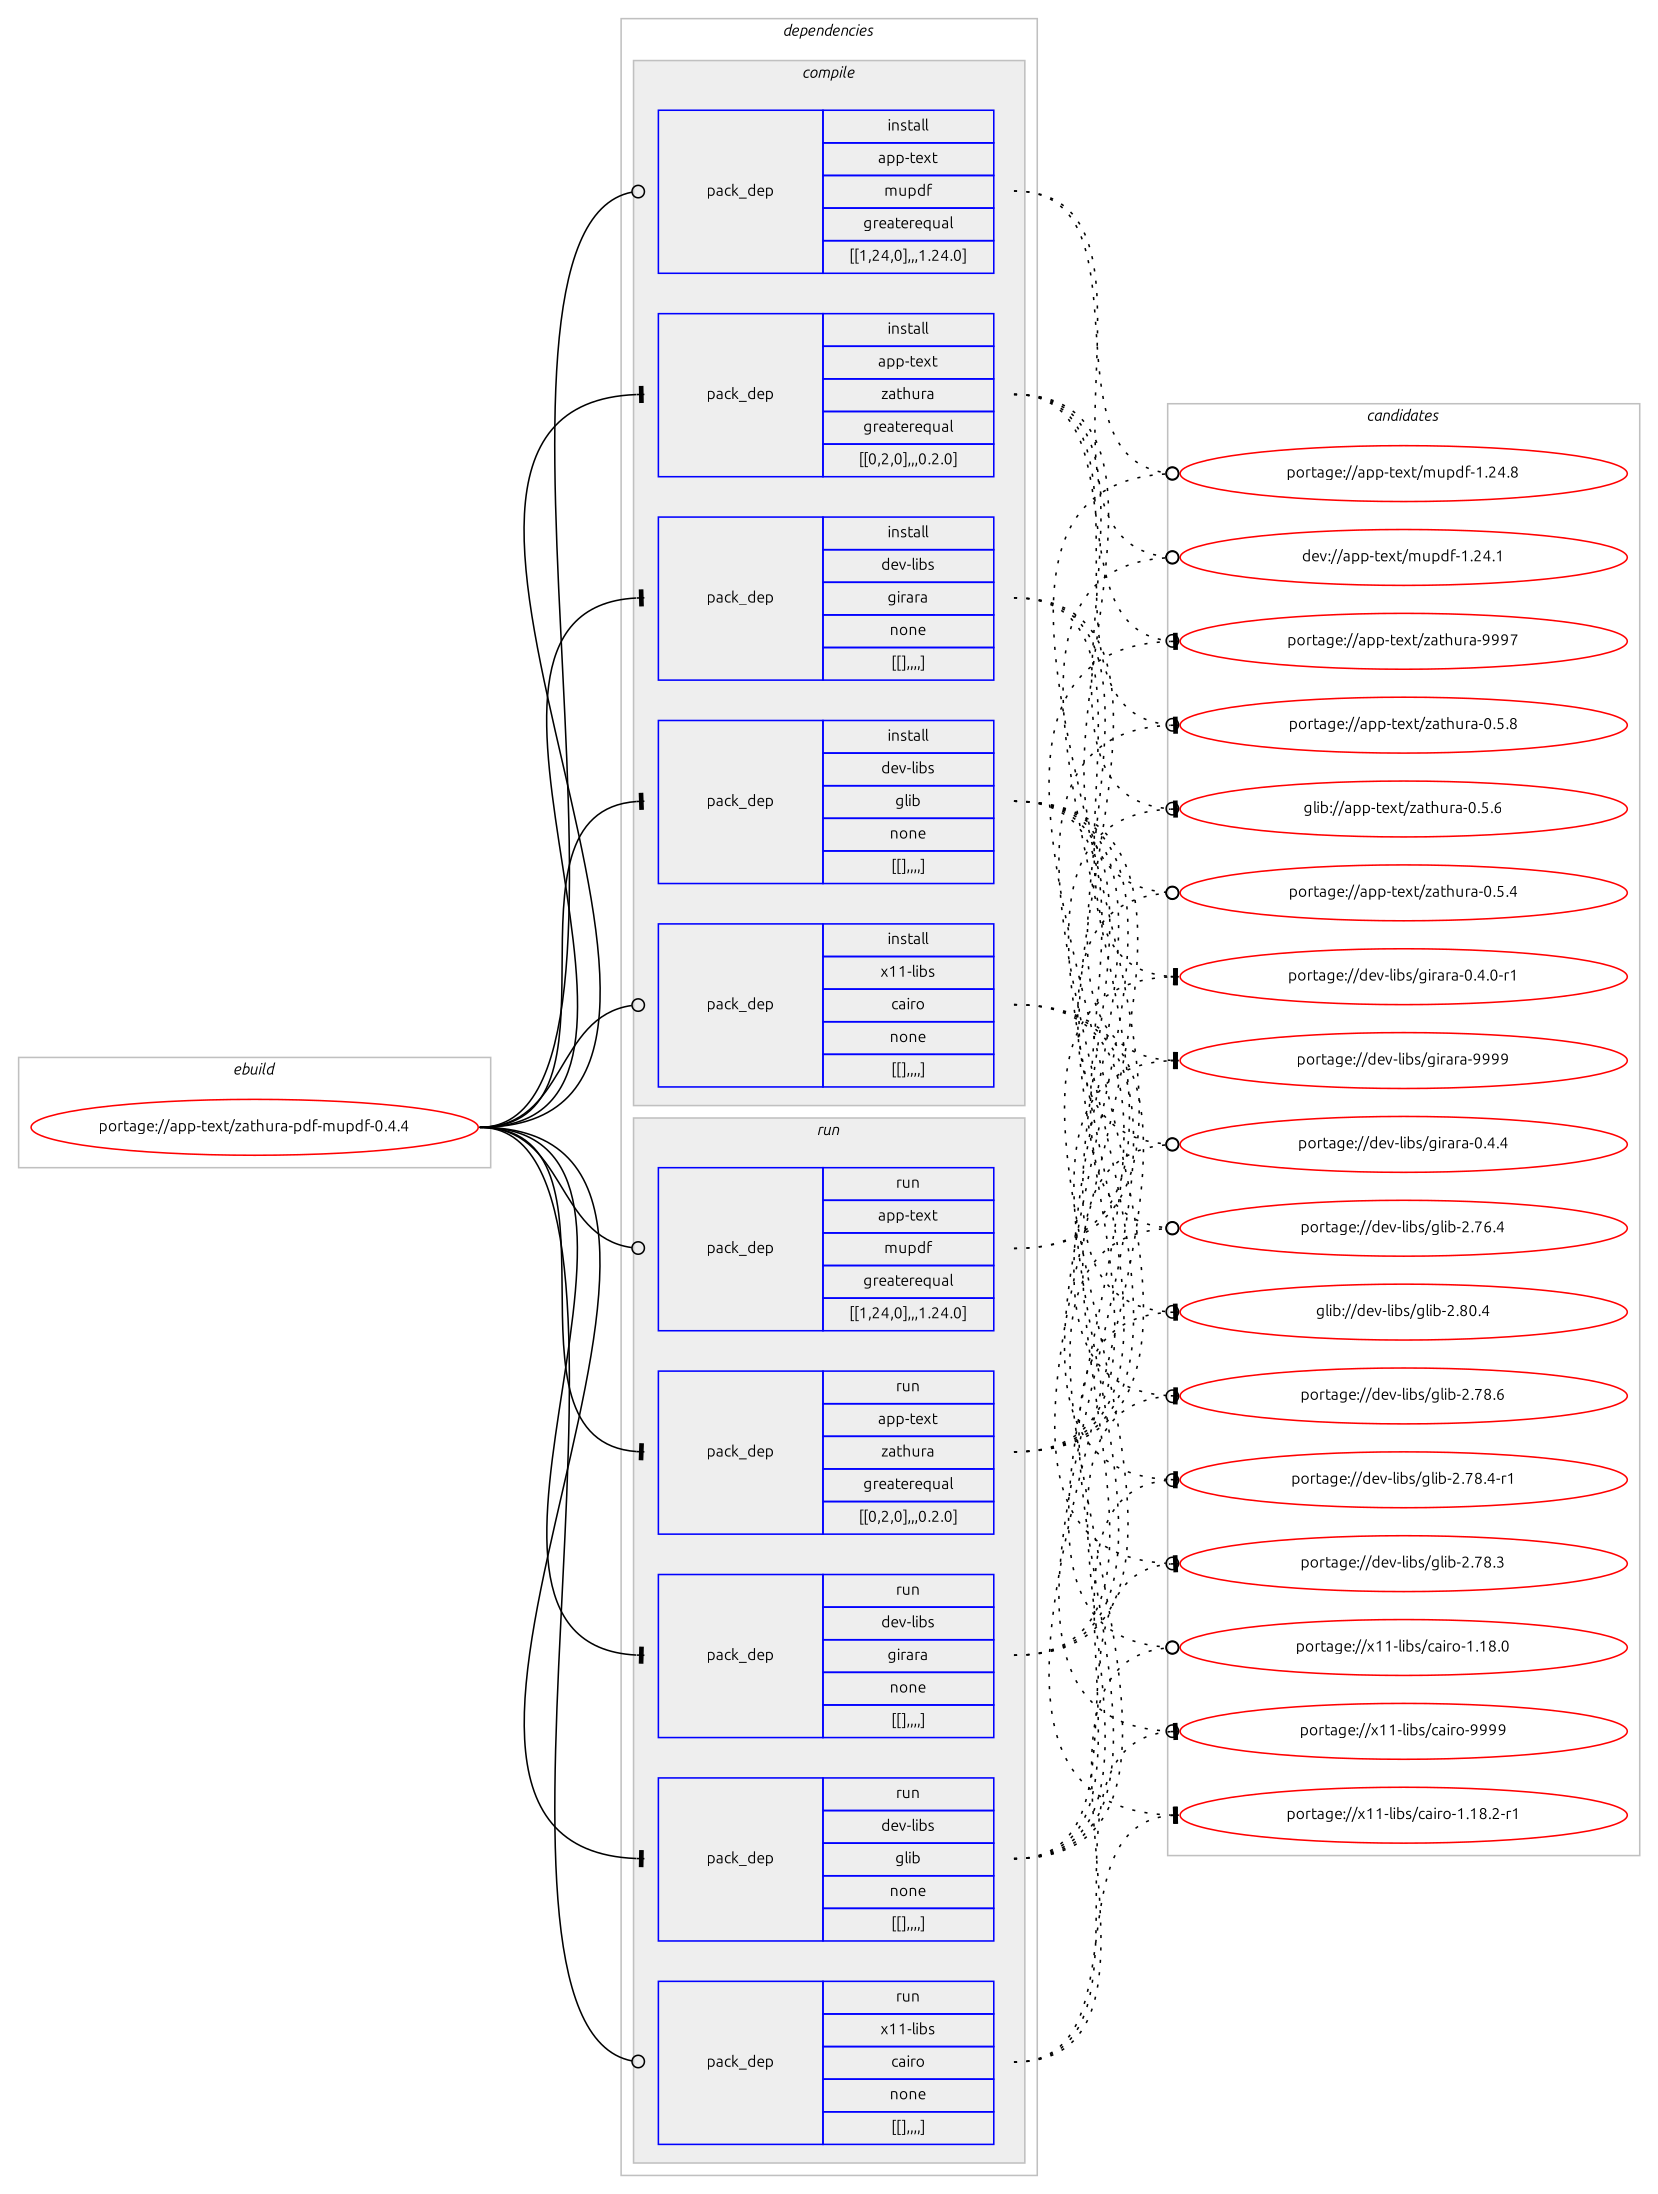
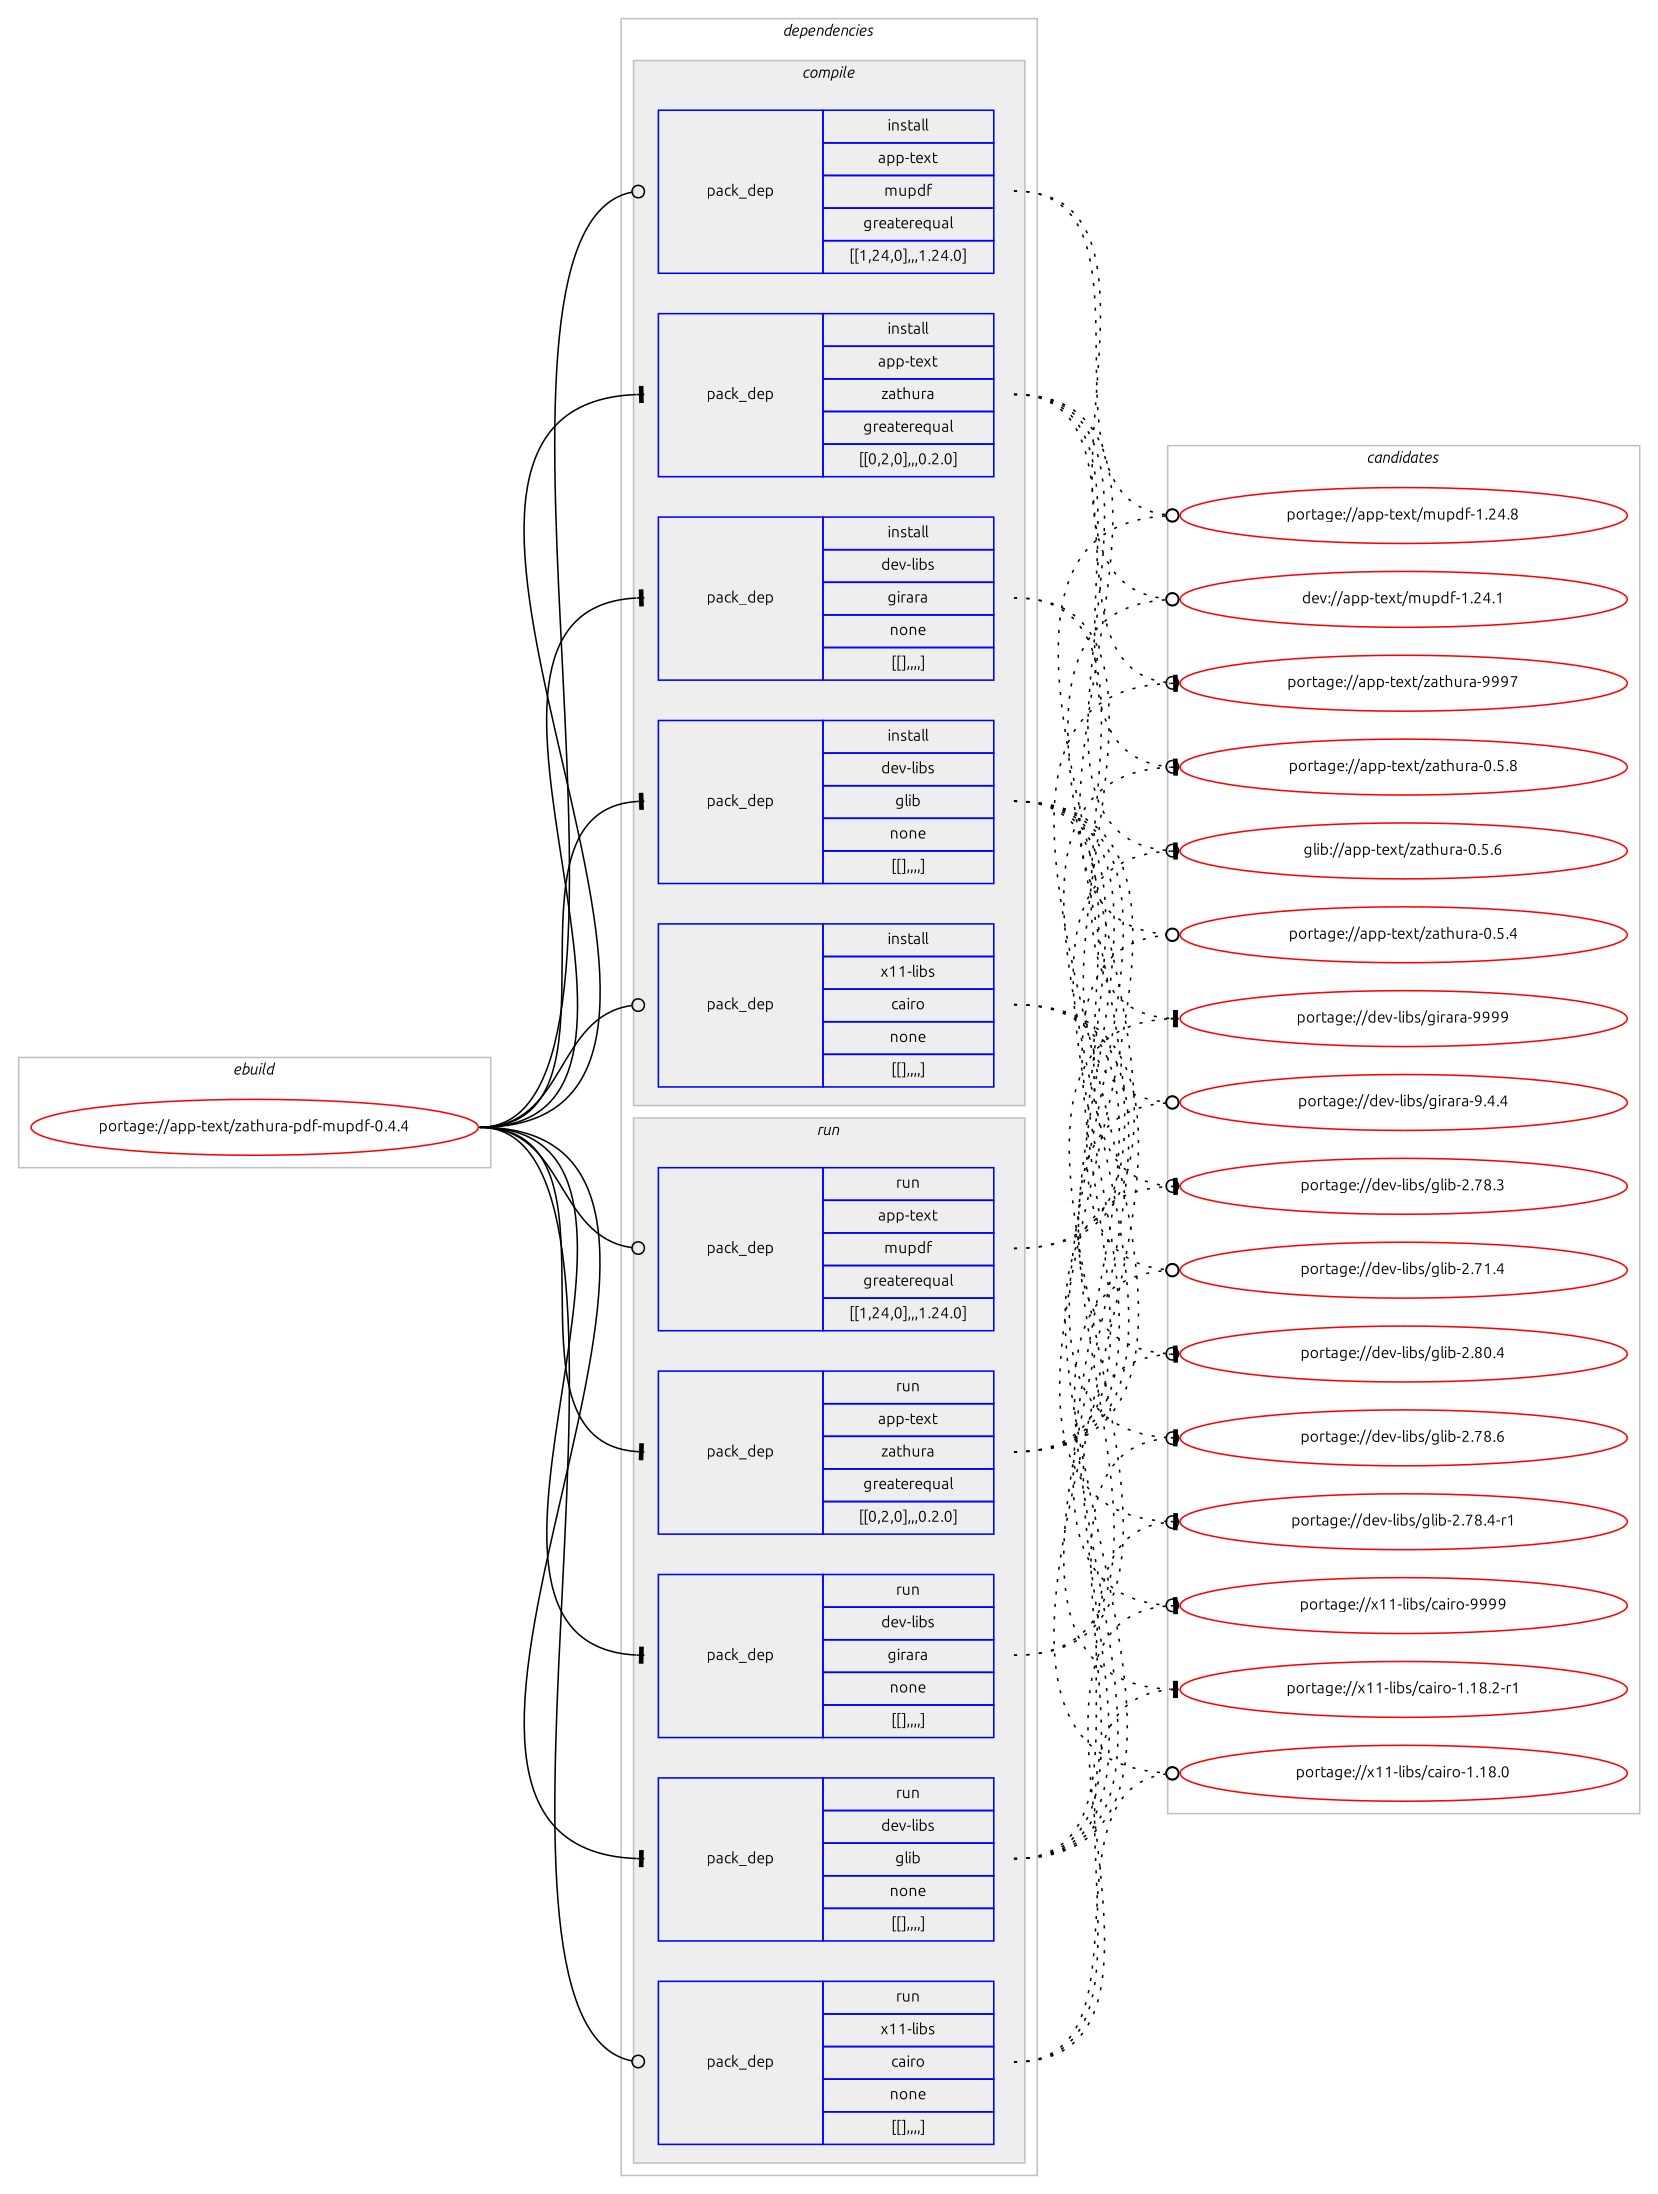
(1404, 977) -> none
(1404, 1144) -> (1404, 1102)
(1404, 1228) -> (1404, 1270)
(1404, 1312) -> (1404, 1354)
